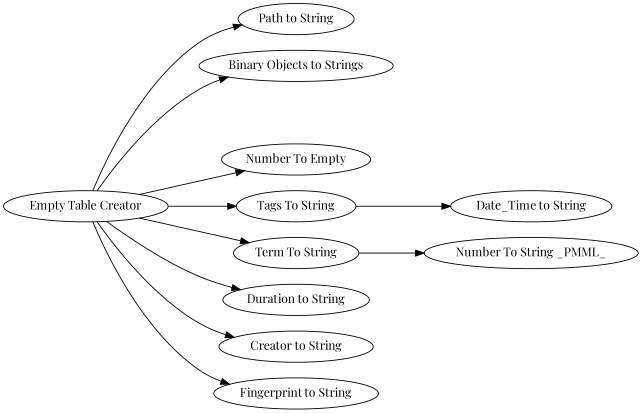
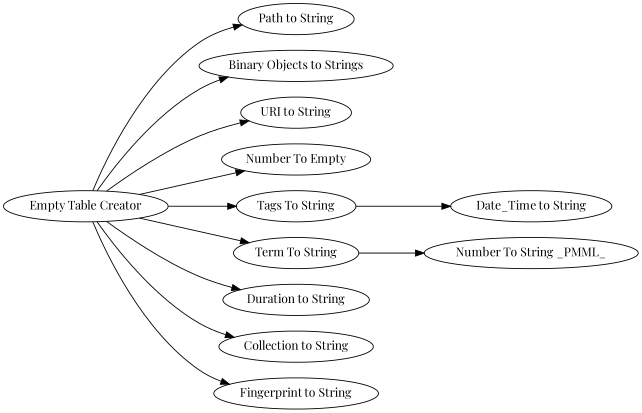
none -> (296, 113)
(296, 347) -> (296, 347)
